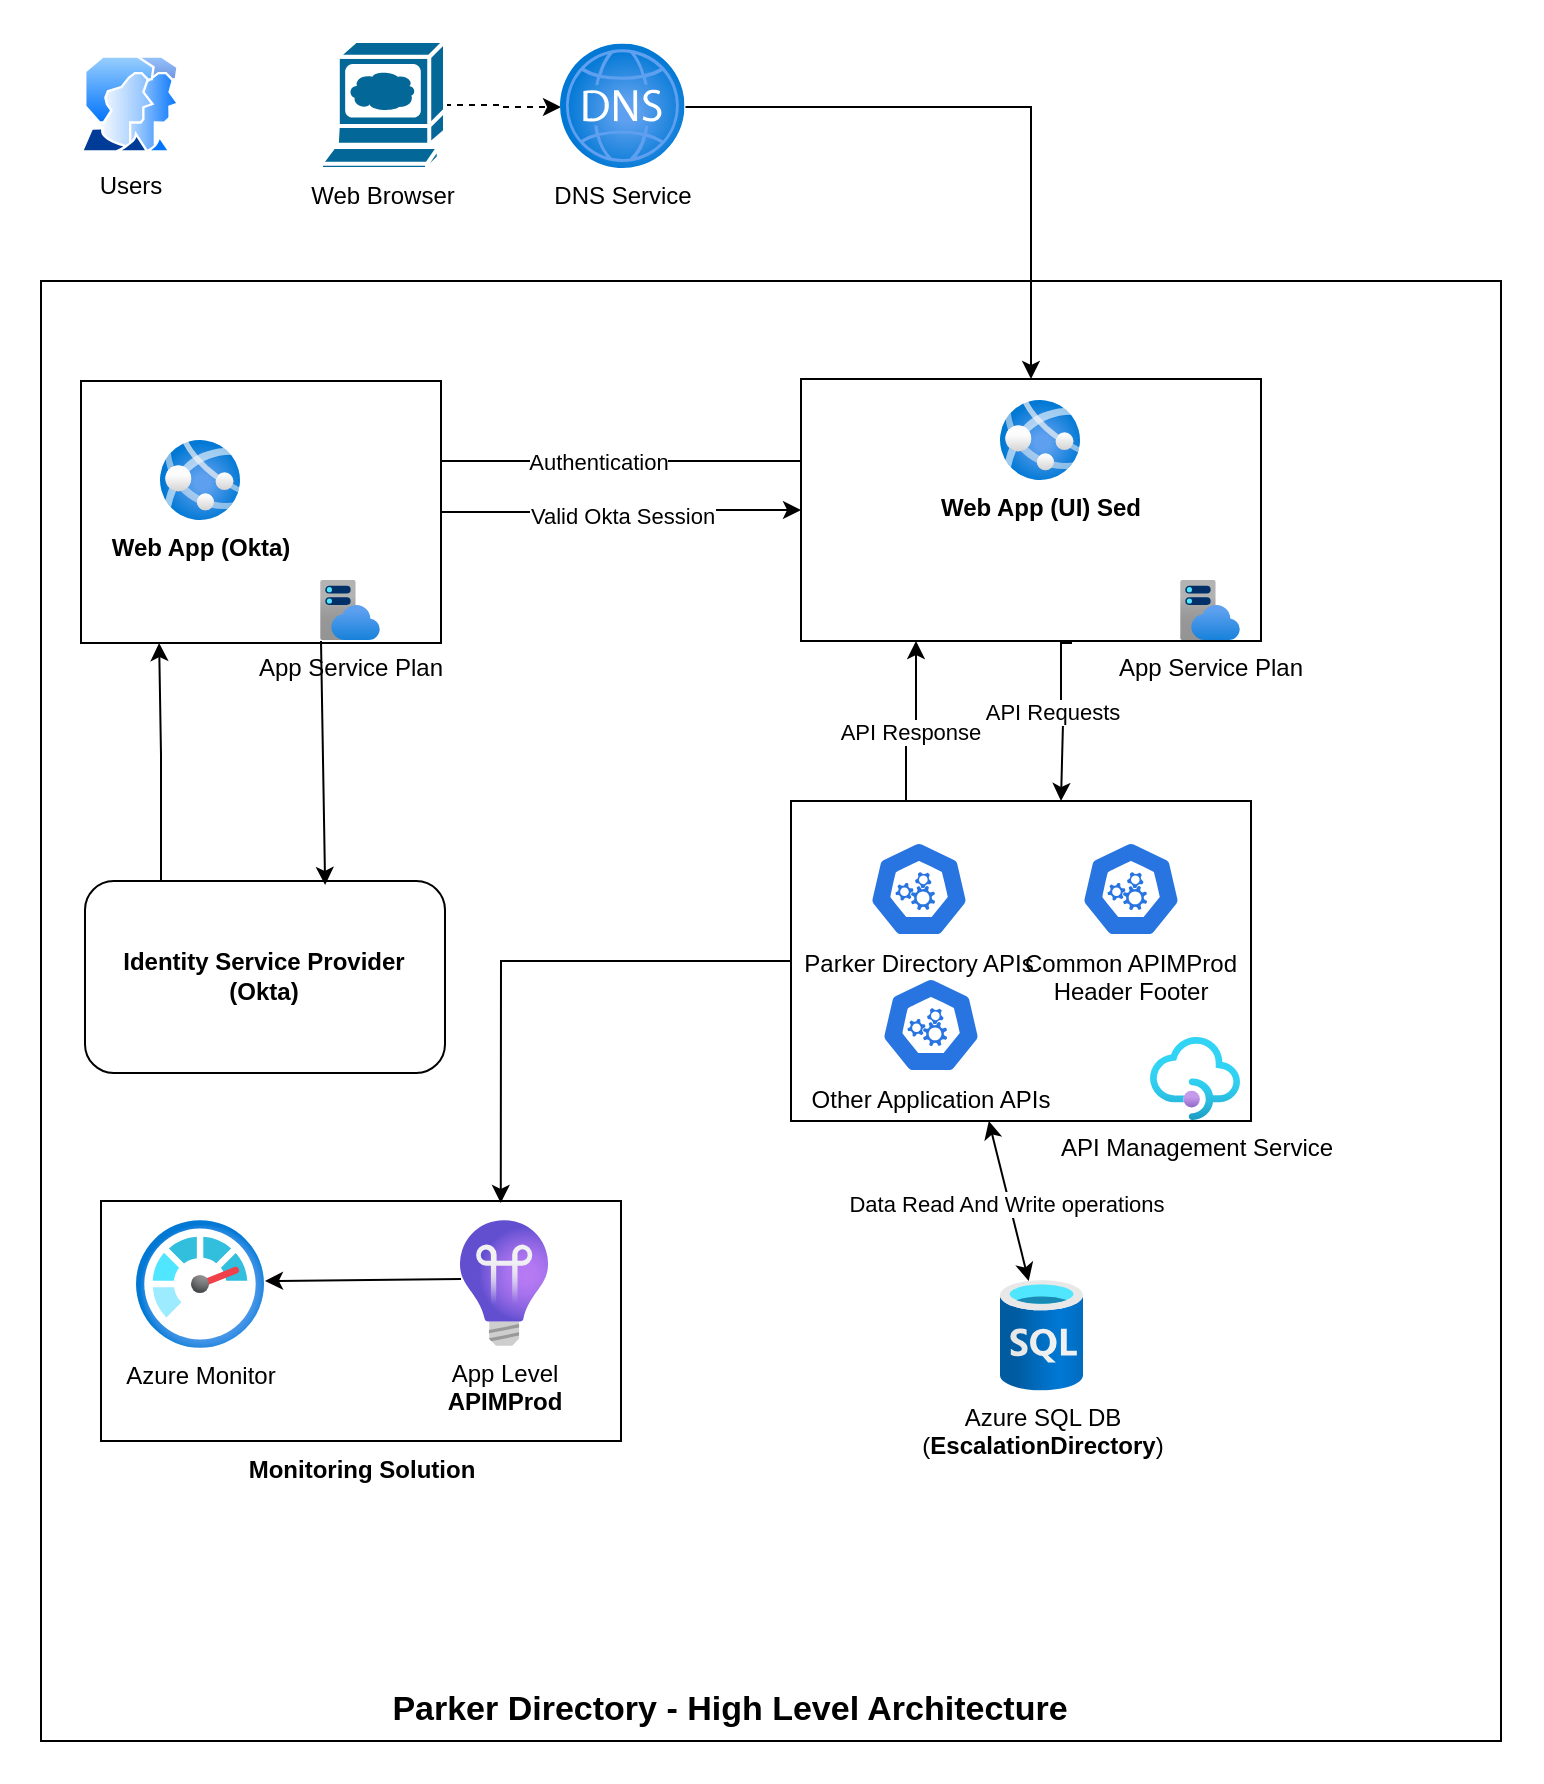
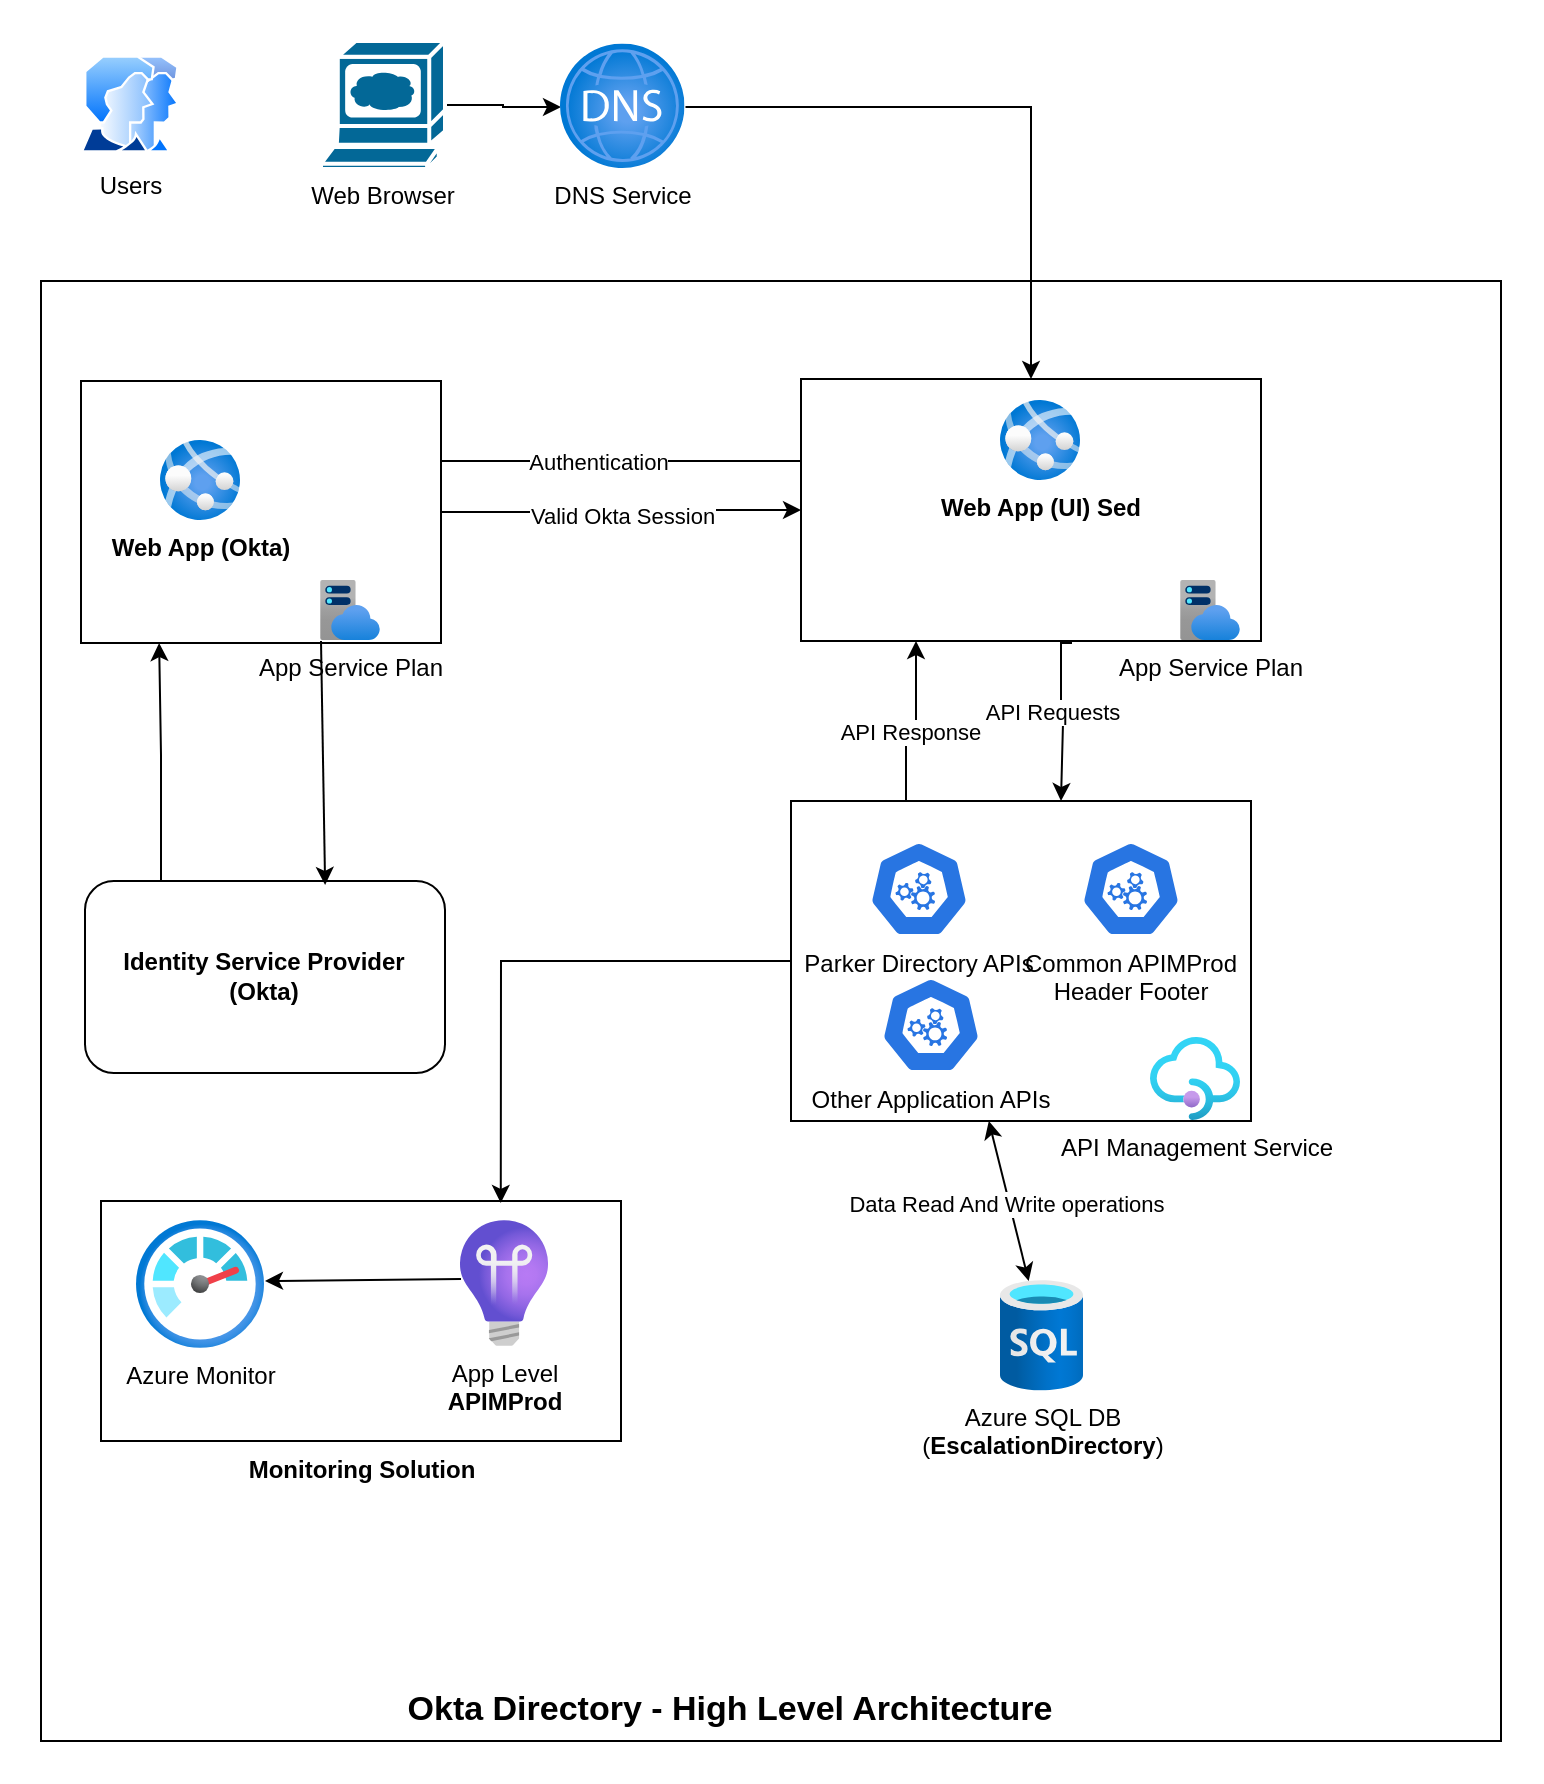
(499, 105) -> (499, 105)
(731, 1711) -> (731, 1711)
